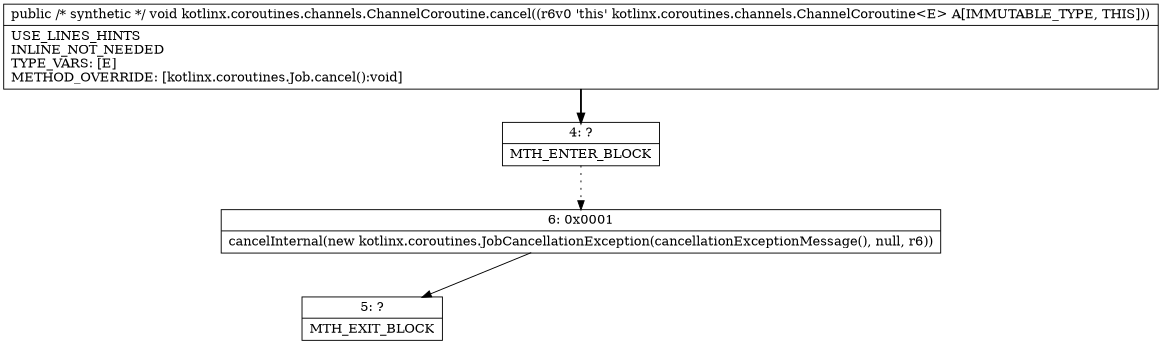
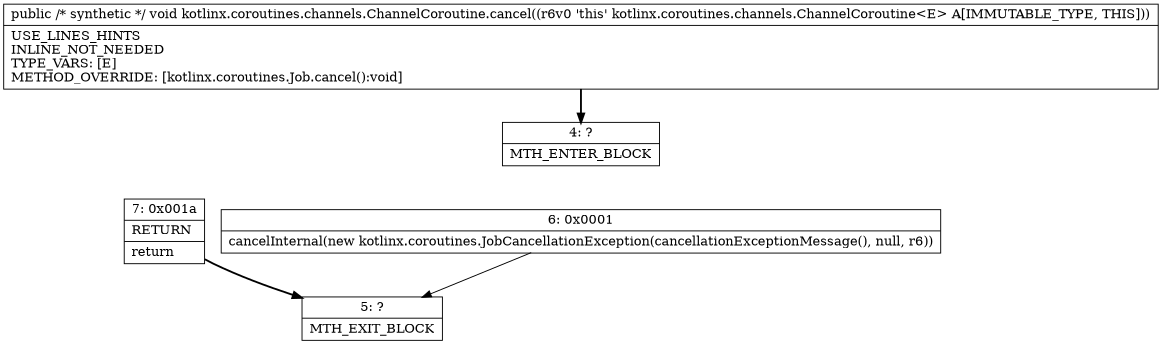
(581, 183) -> none
none -> (164, 231)
